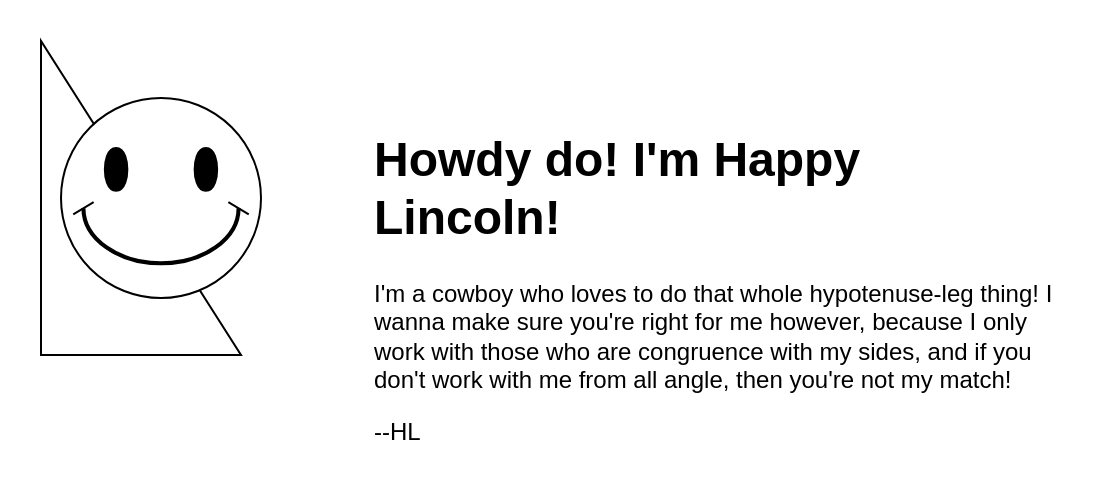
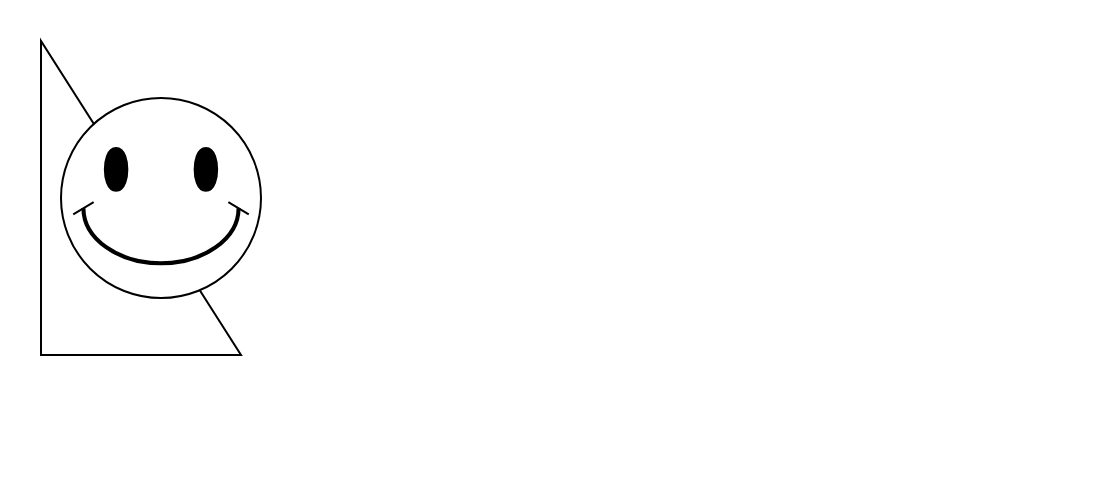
(715, 281) -> none
